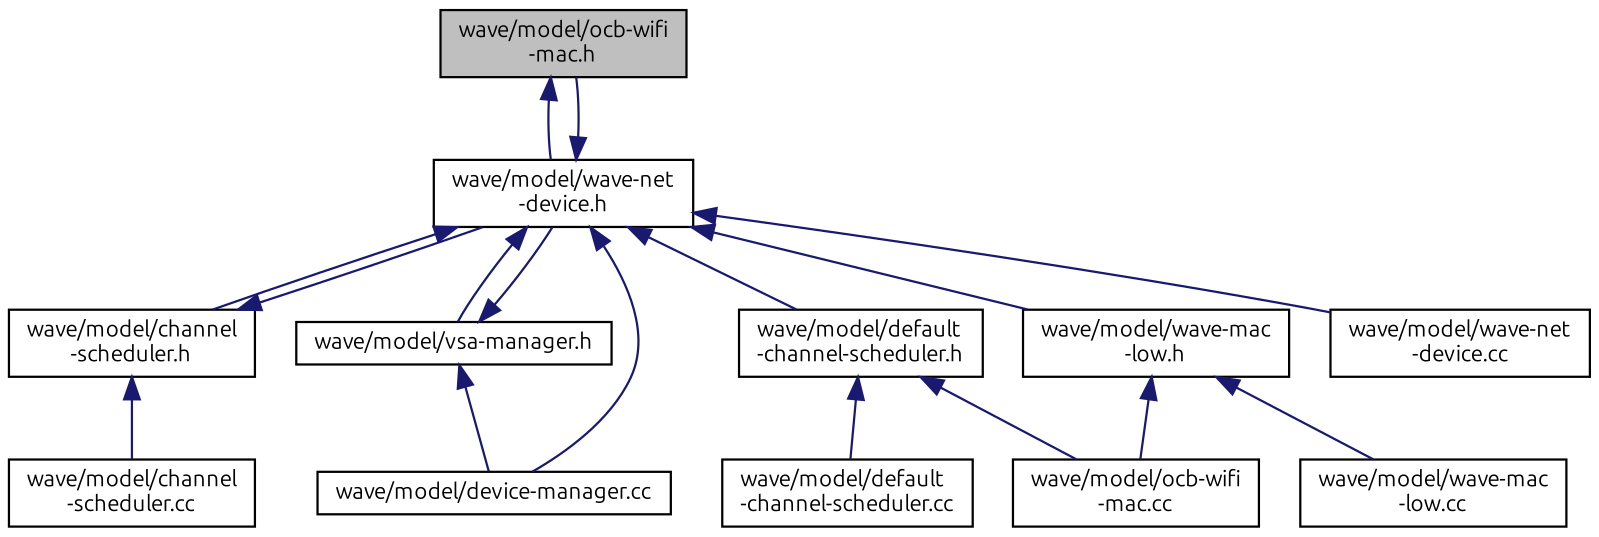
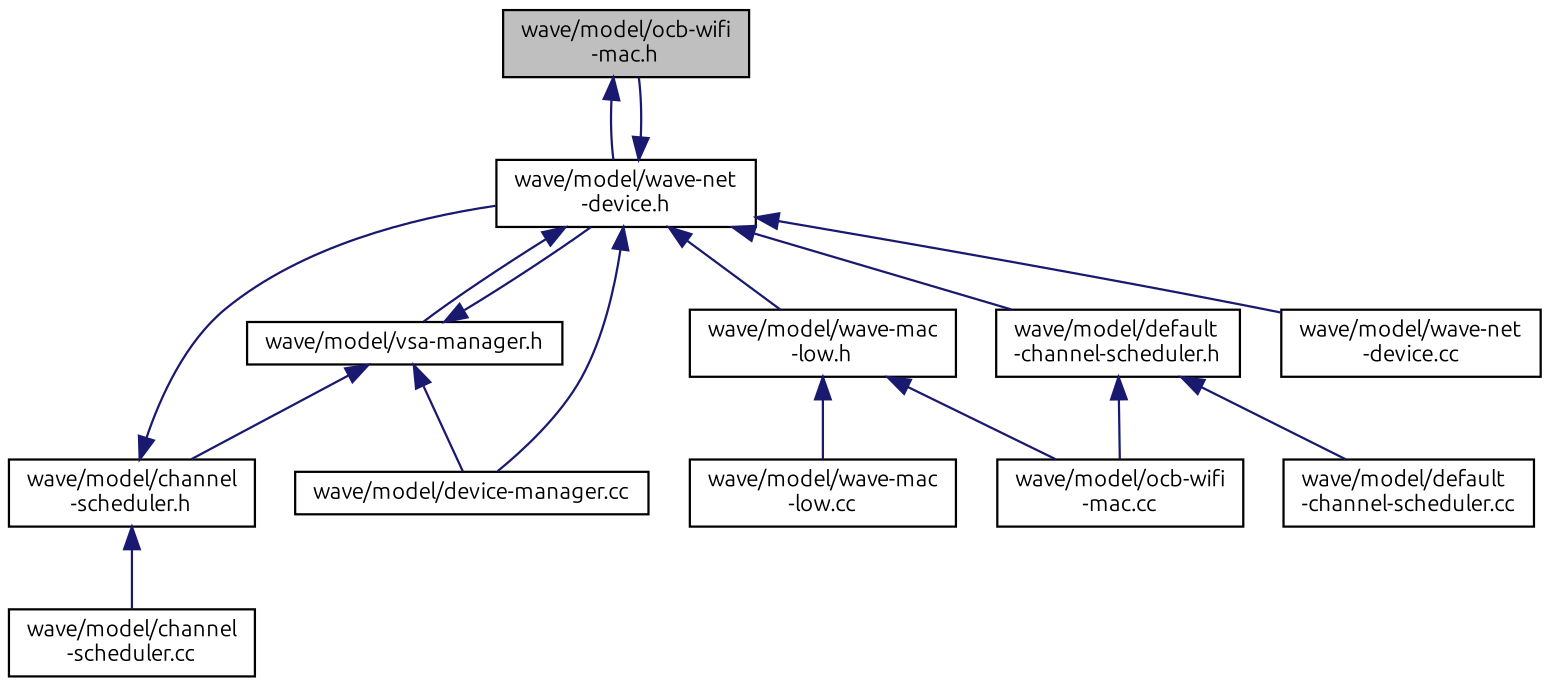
(324, 271) -> (270, 417)
